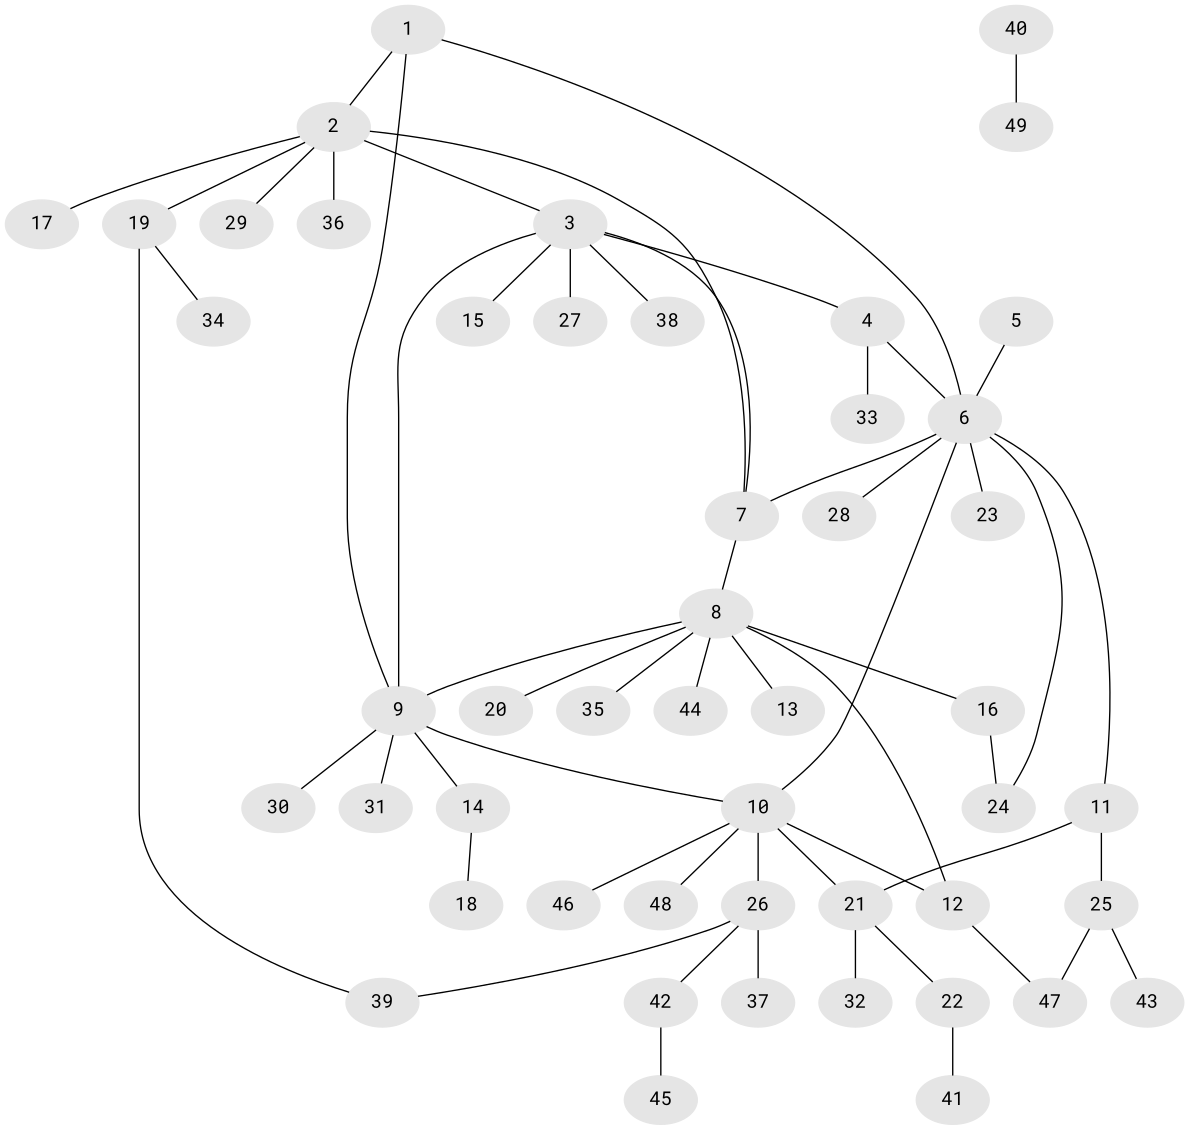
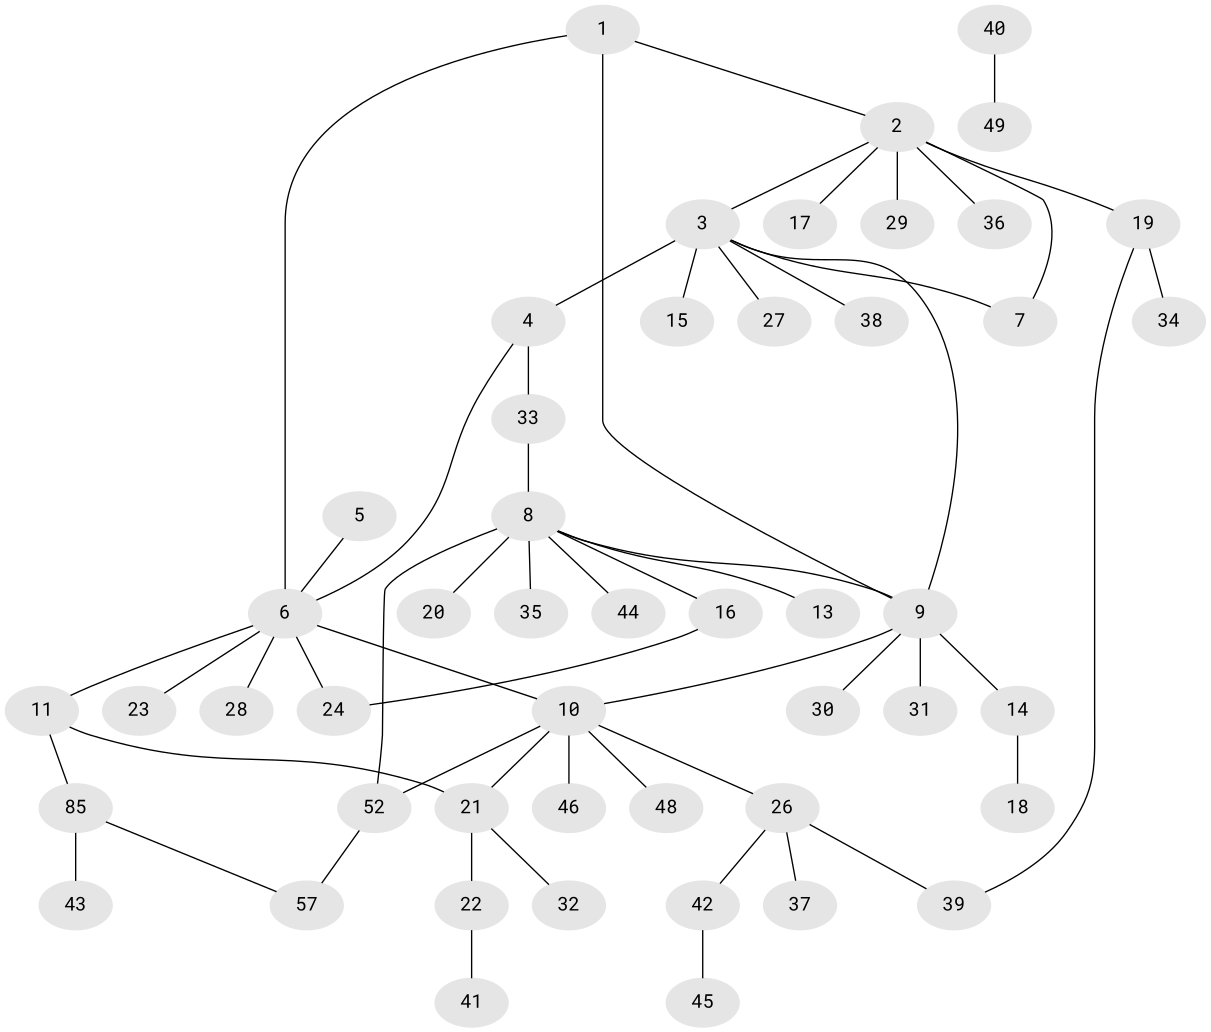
(853, 468) -> none
(729, 565) -> (528, 468)
(953, 905) -> (374, 808)
(1101, 905) -> (76, 808)
(1050, 1003) -> (307, 905)
